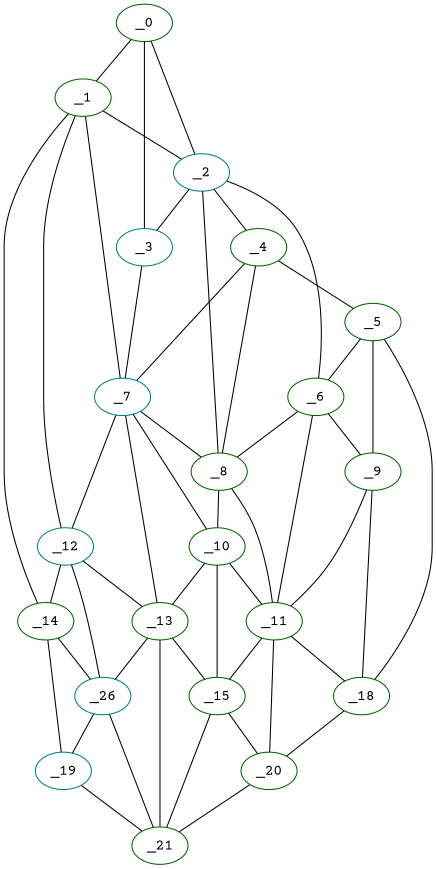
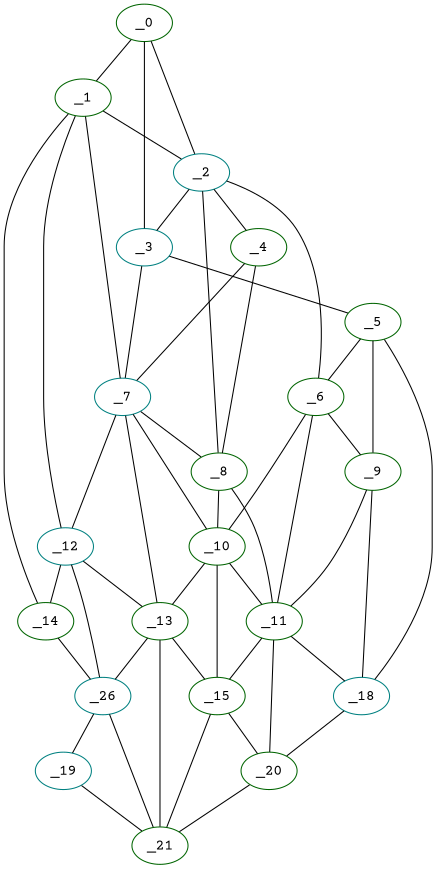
(308, 280) -> (259, 285)
(267, 434) -> (268, 473)
(55, 696) -> none
(362, 696) -> (362, 696)
